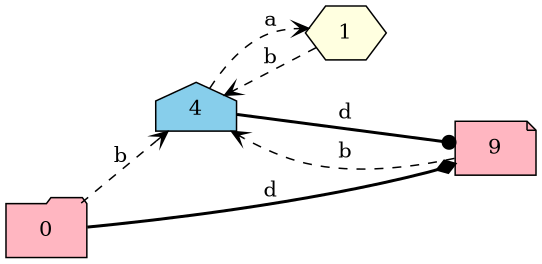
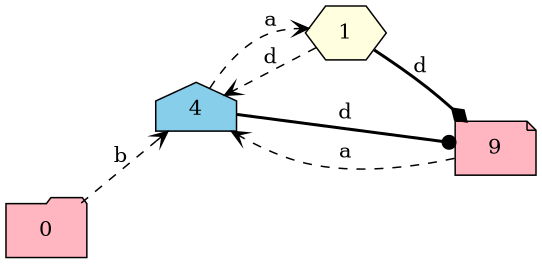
(271, 58) -> (271, 58)
(346, 152) -> (346, 152)
(263, 205) -> (414, 78)
